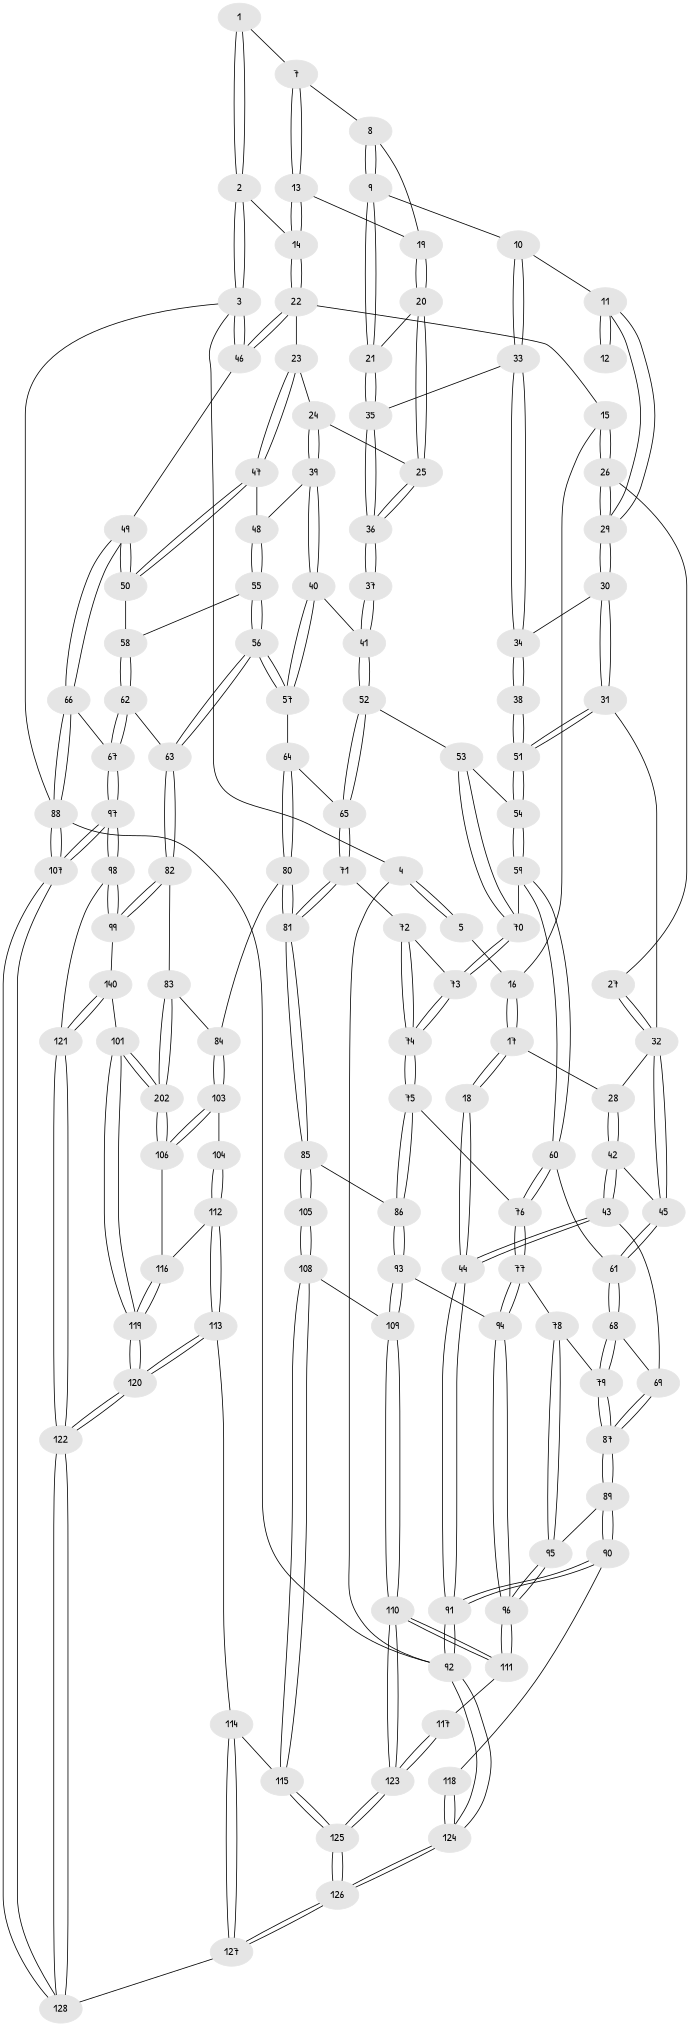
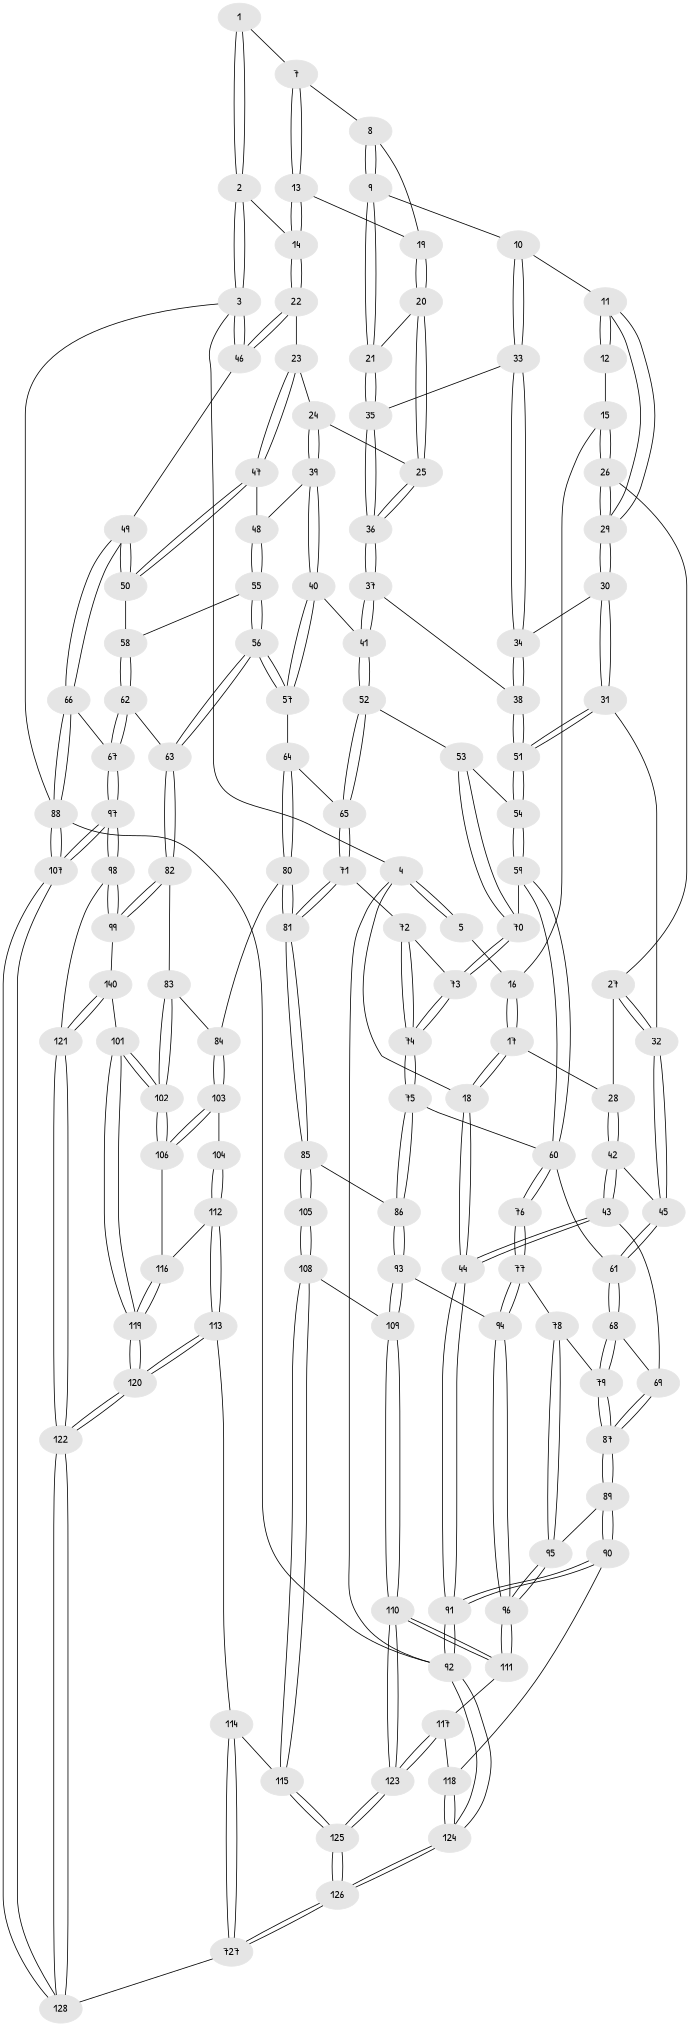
(470, 330) -> (605, 387)
none -> (445, 643)
none -> (365, 1007)
(635, 1070) -> (613, 1042)
(162, 1098) -> (162, 1098)
(456, 1146) -> (481, 1128)
none -> (447, 1753)
(232, 1952) -> (232, 1952)
